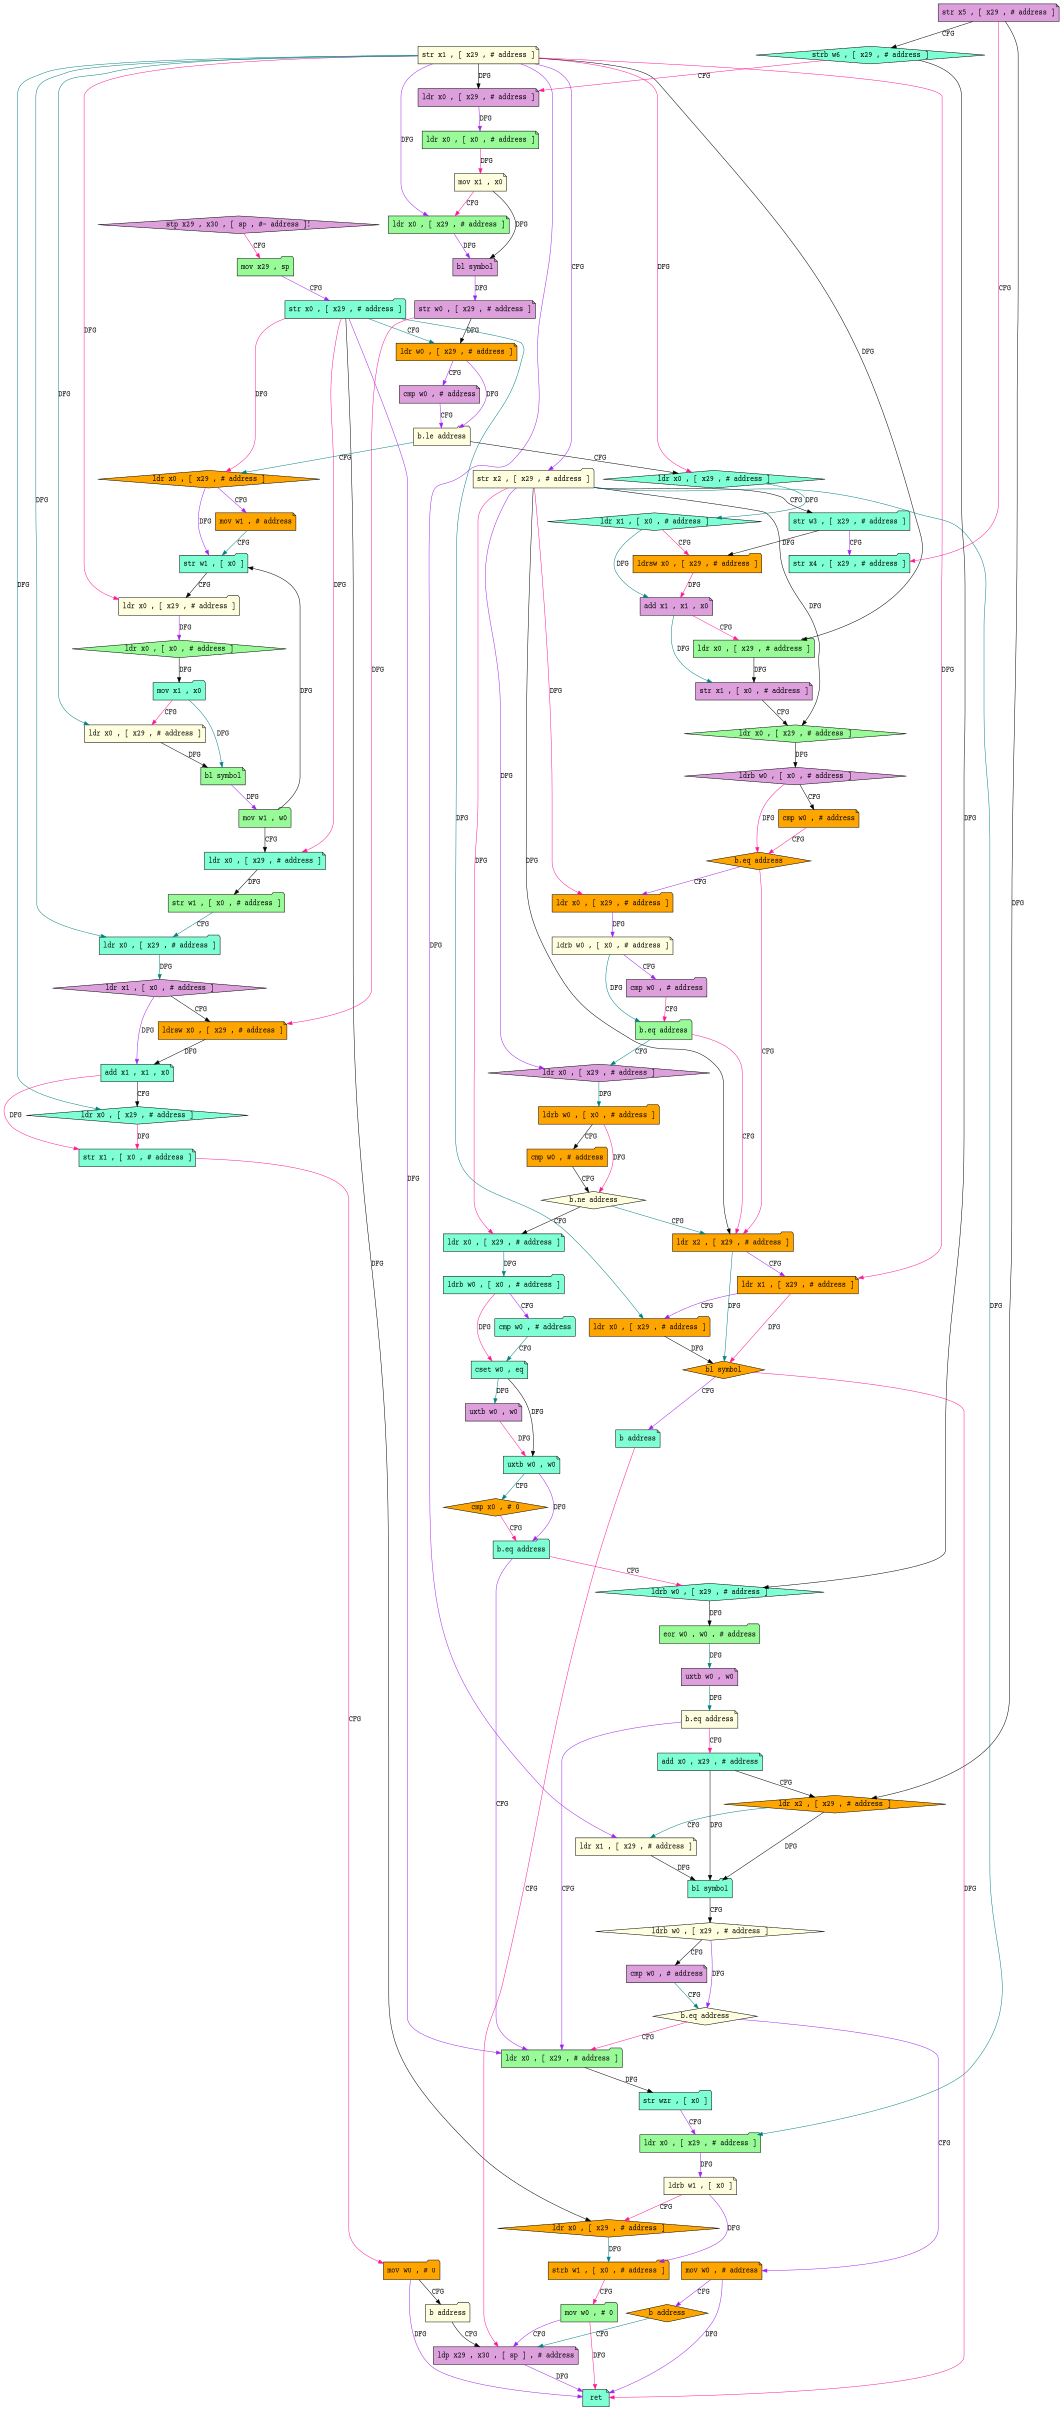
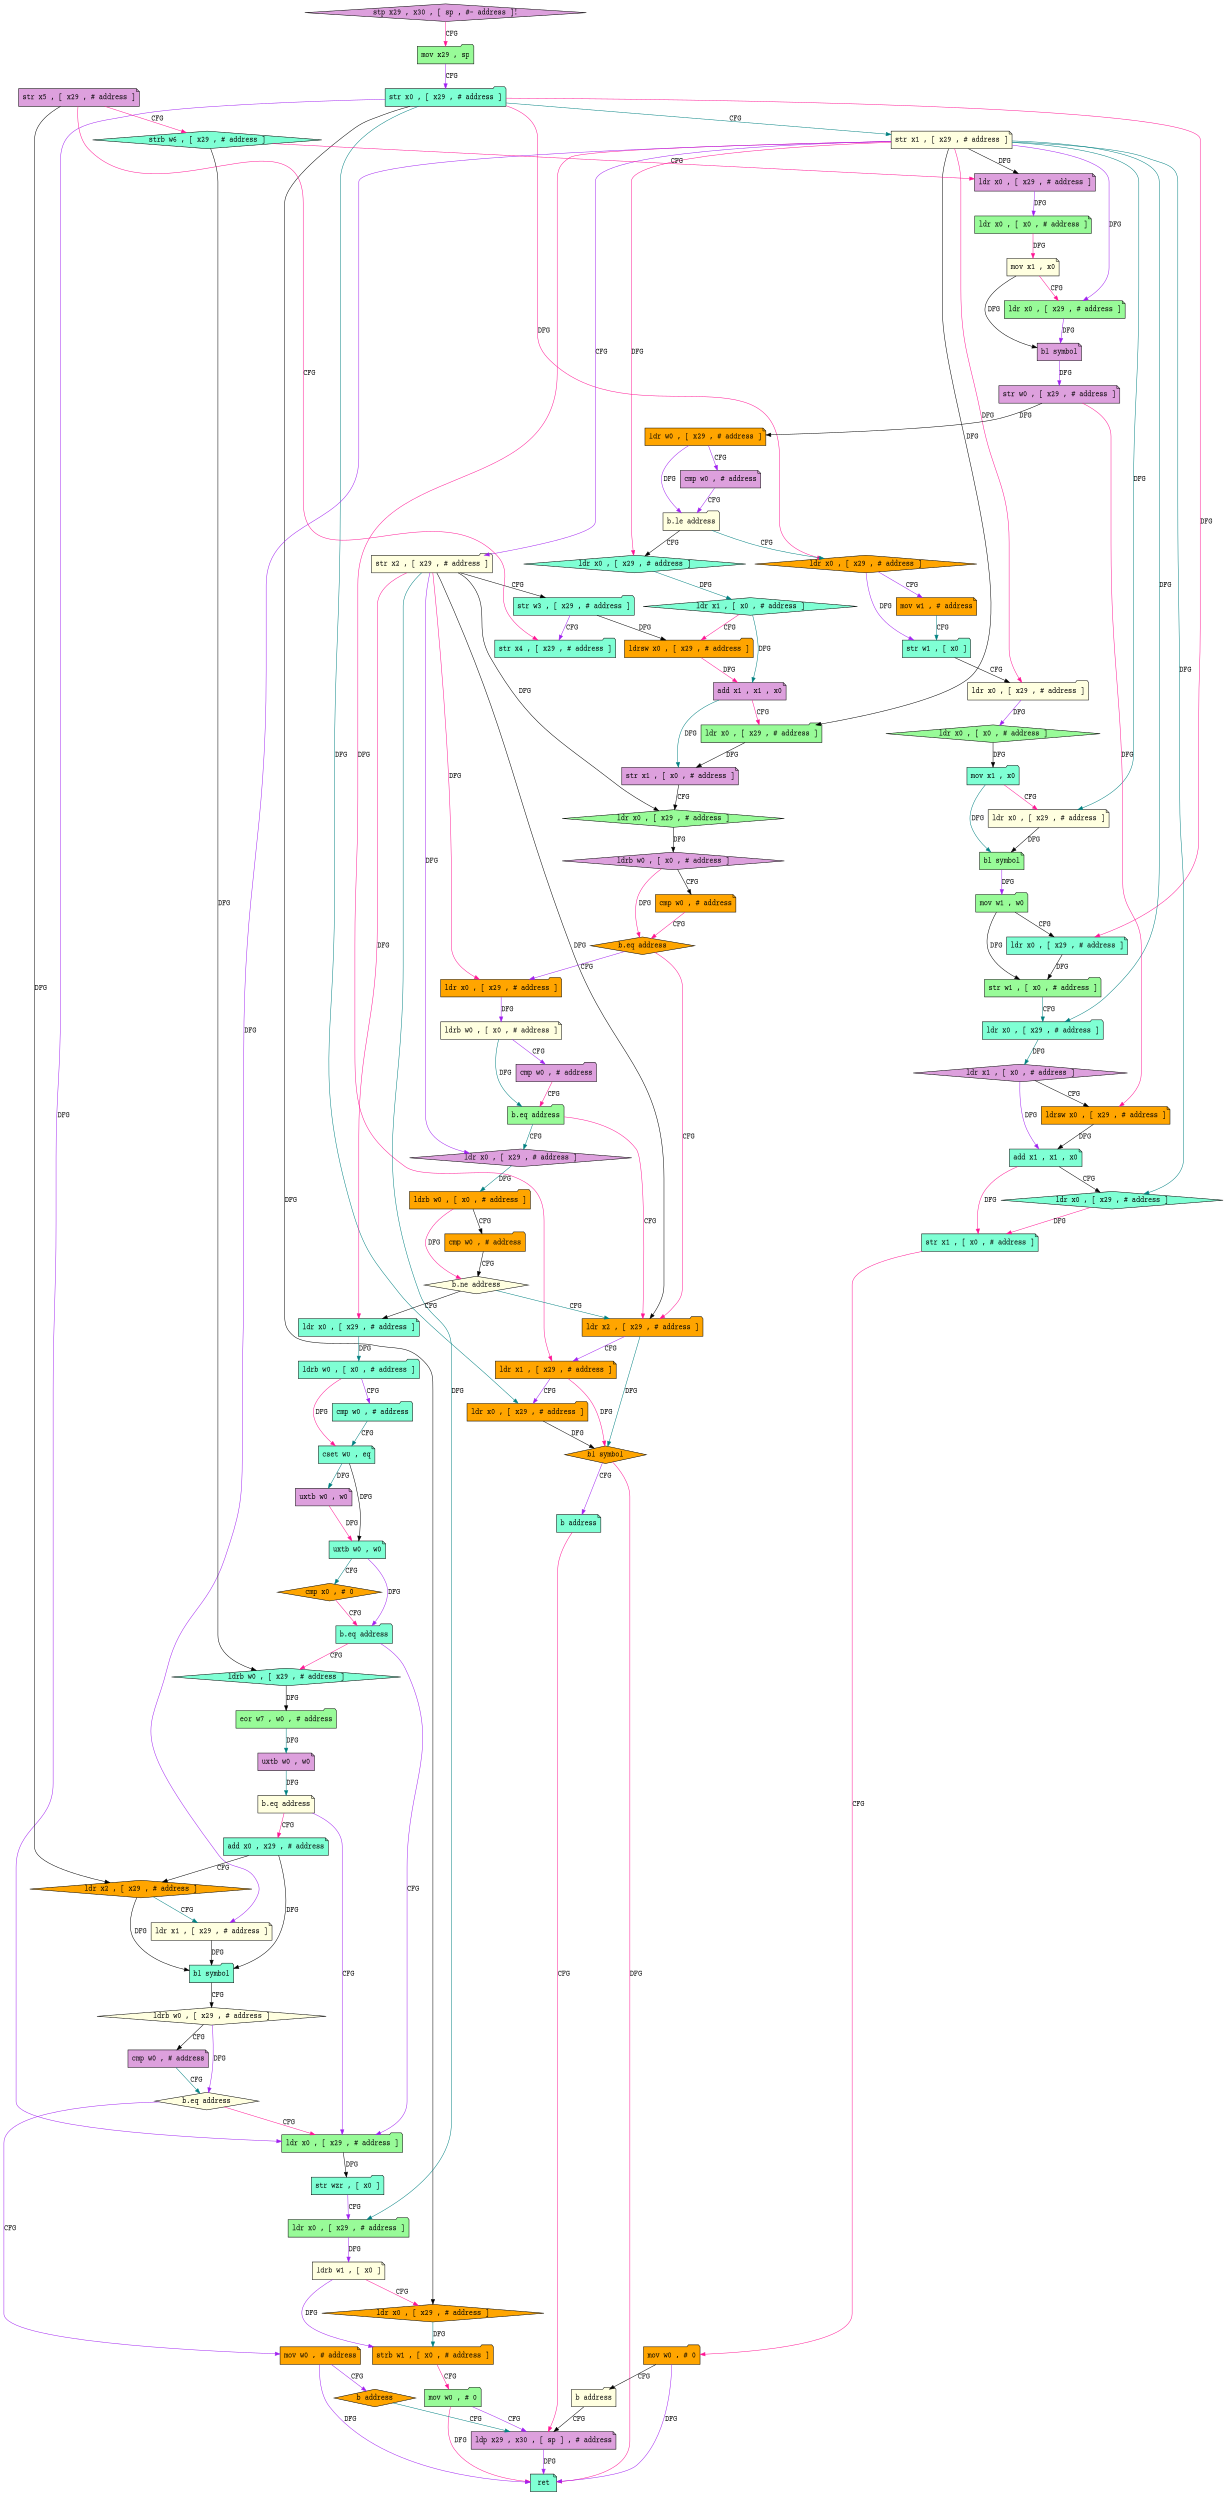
(934, 34) -> (143, 119)
(399, 330) -> (696, 118)
(300, 679) -> (988, 950)
(710, 1635) -> (286, 1719)
